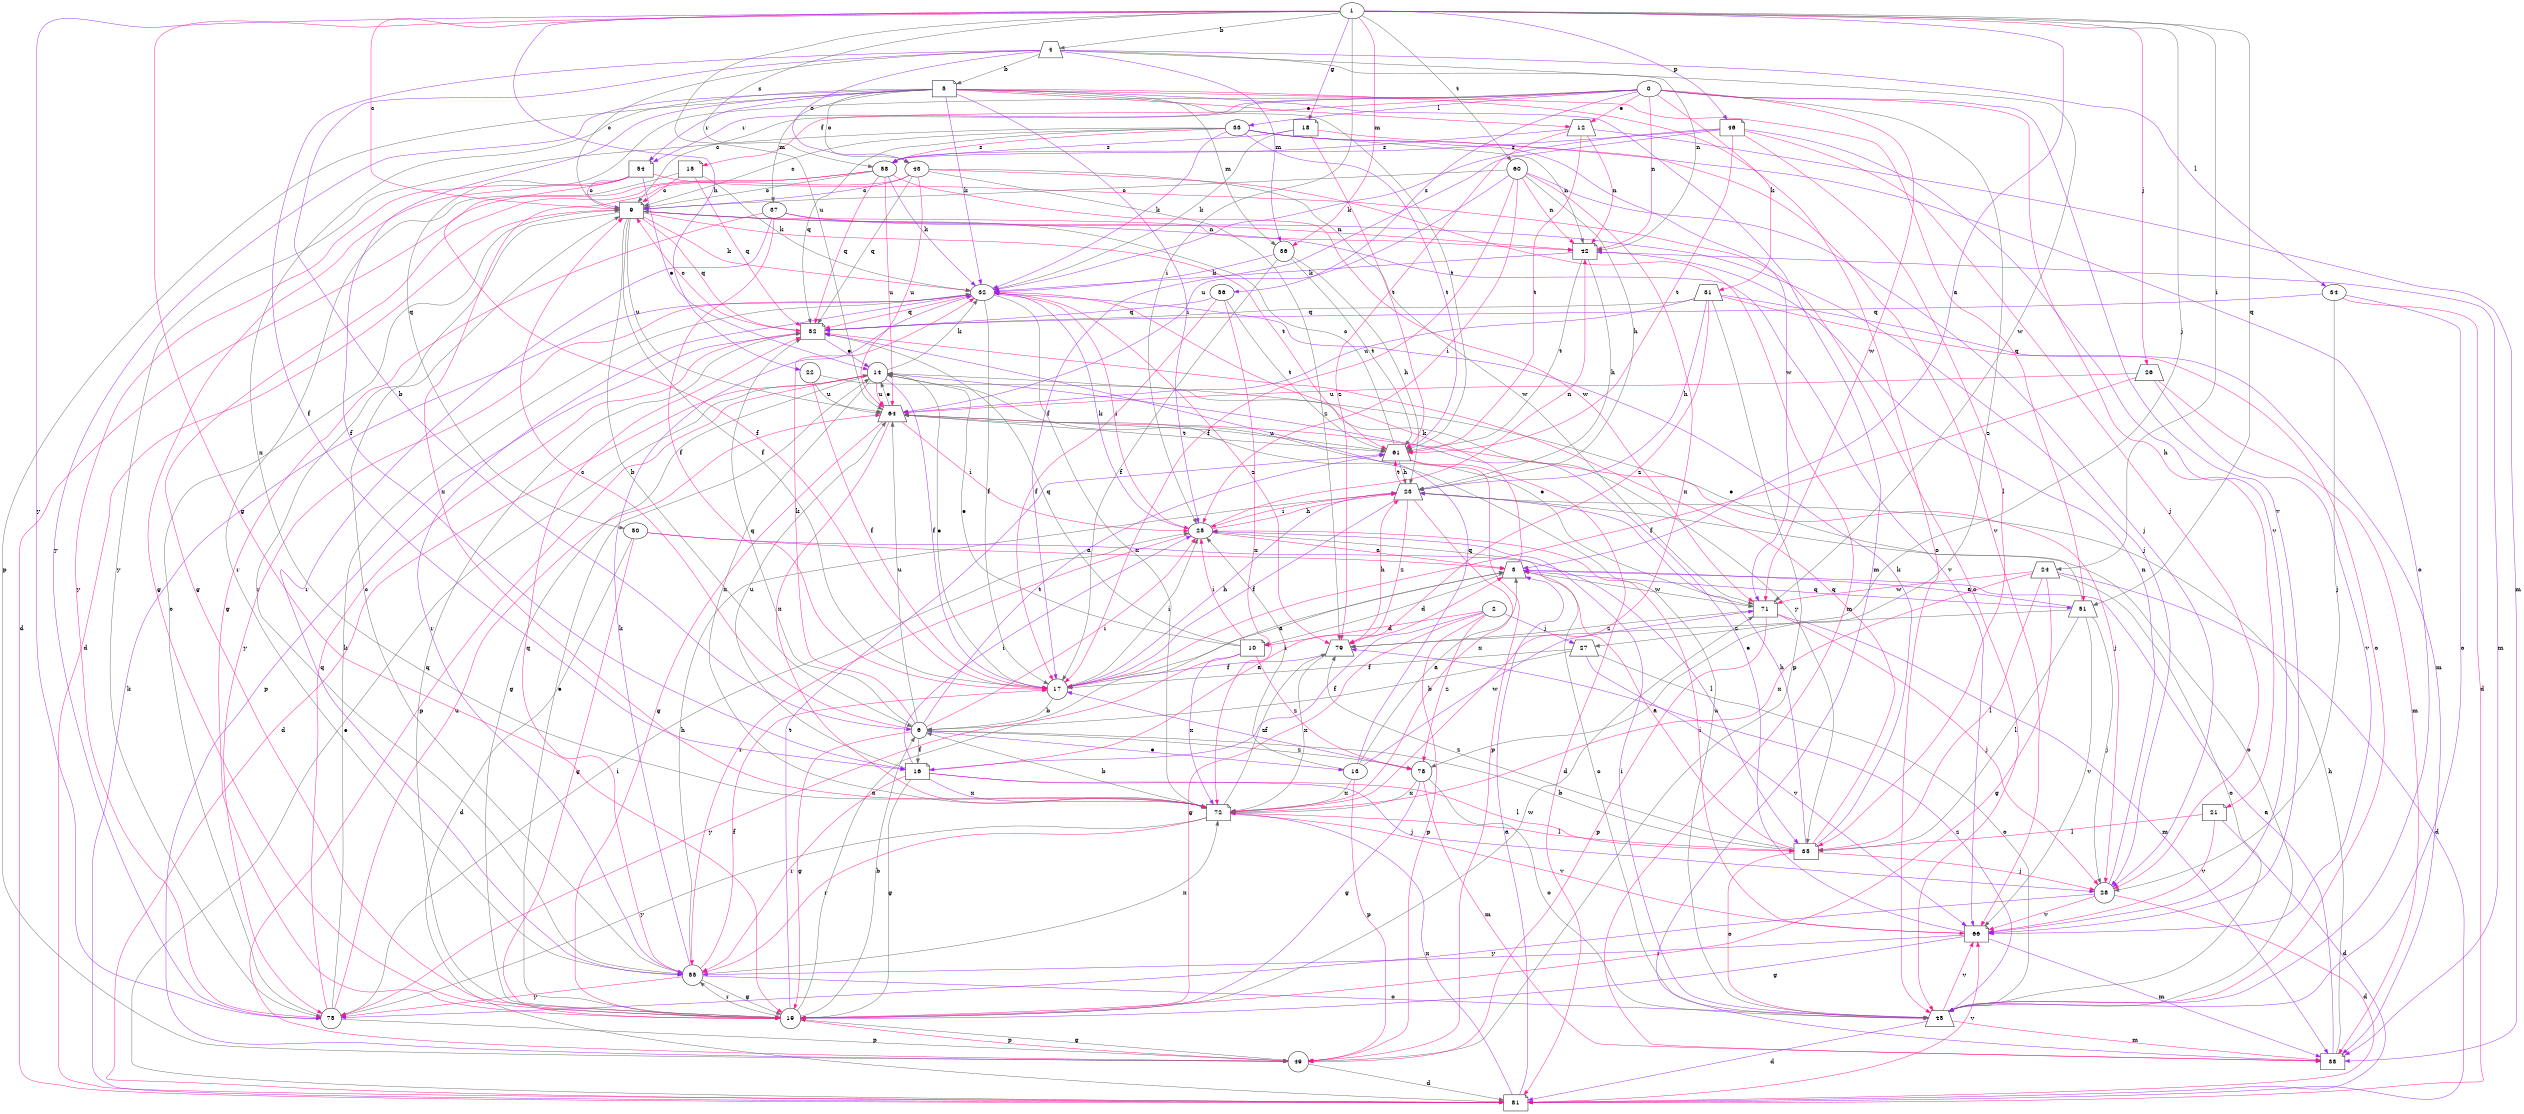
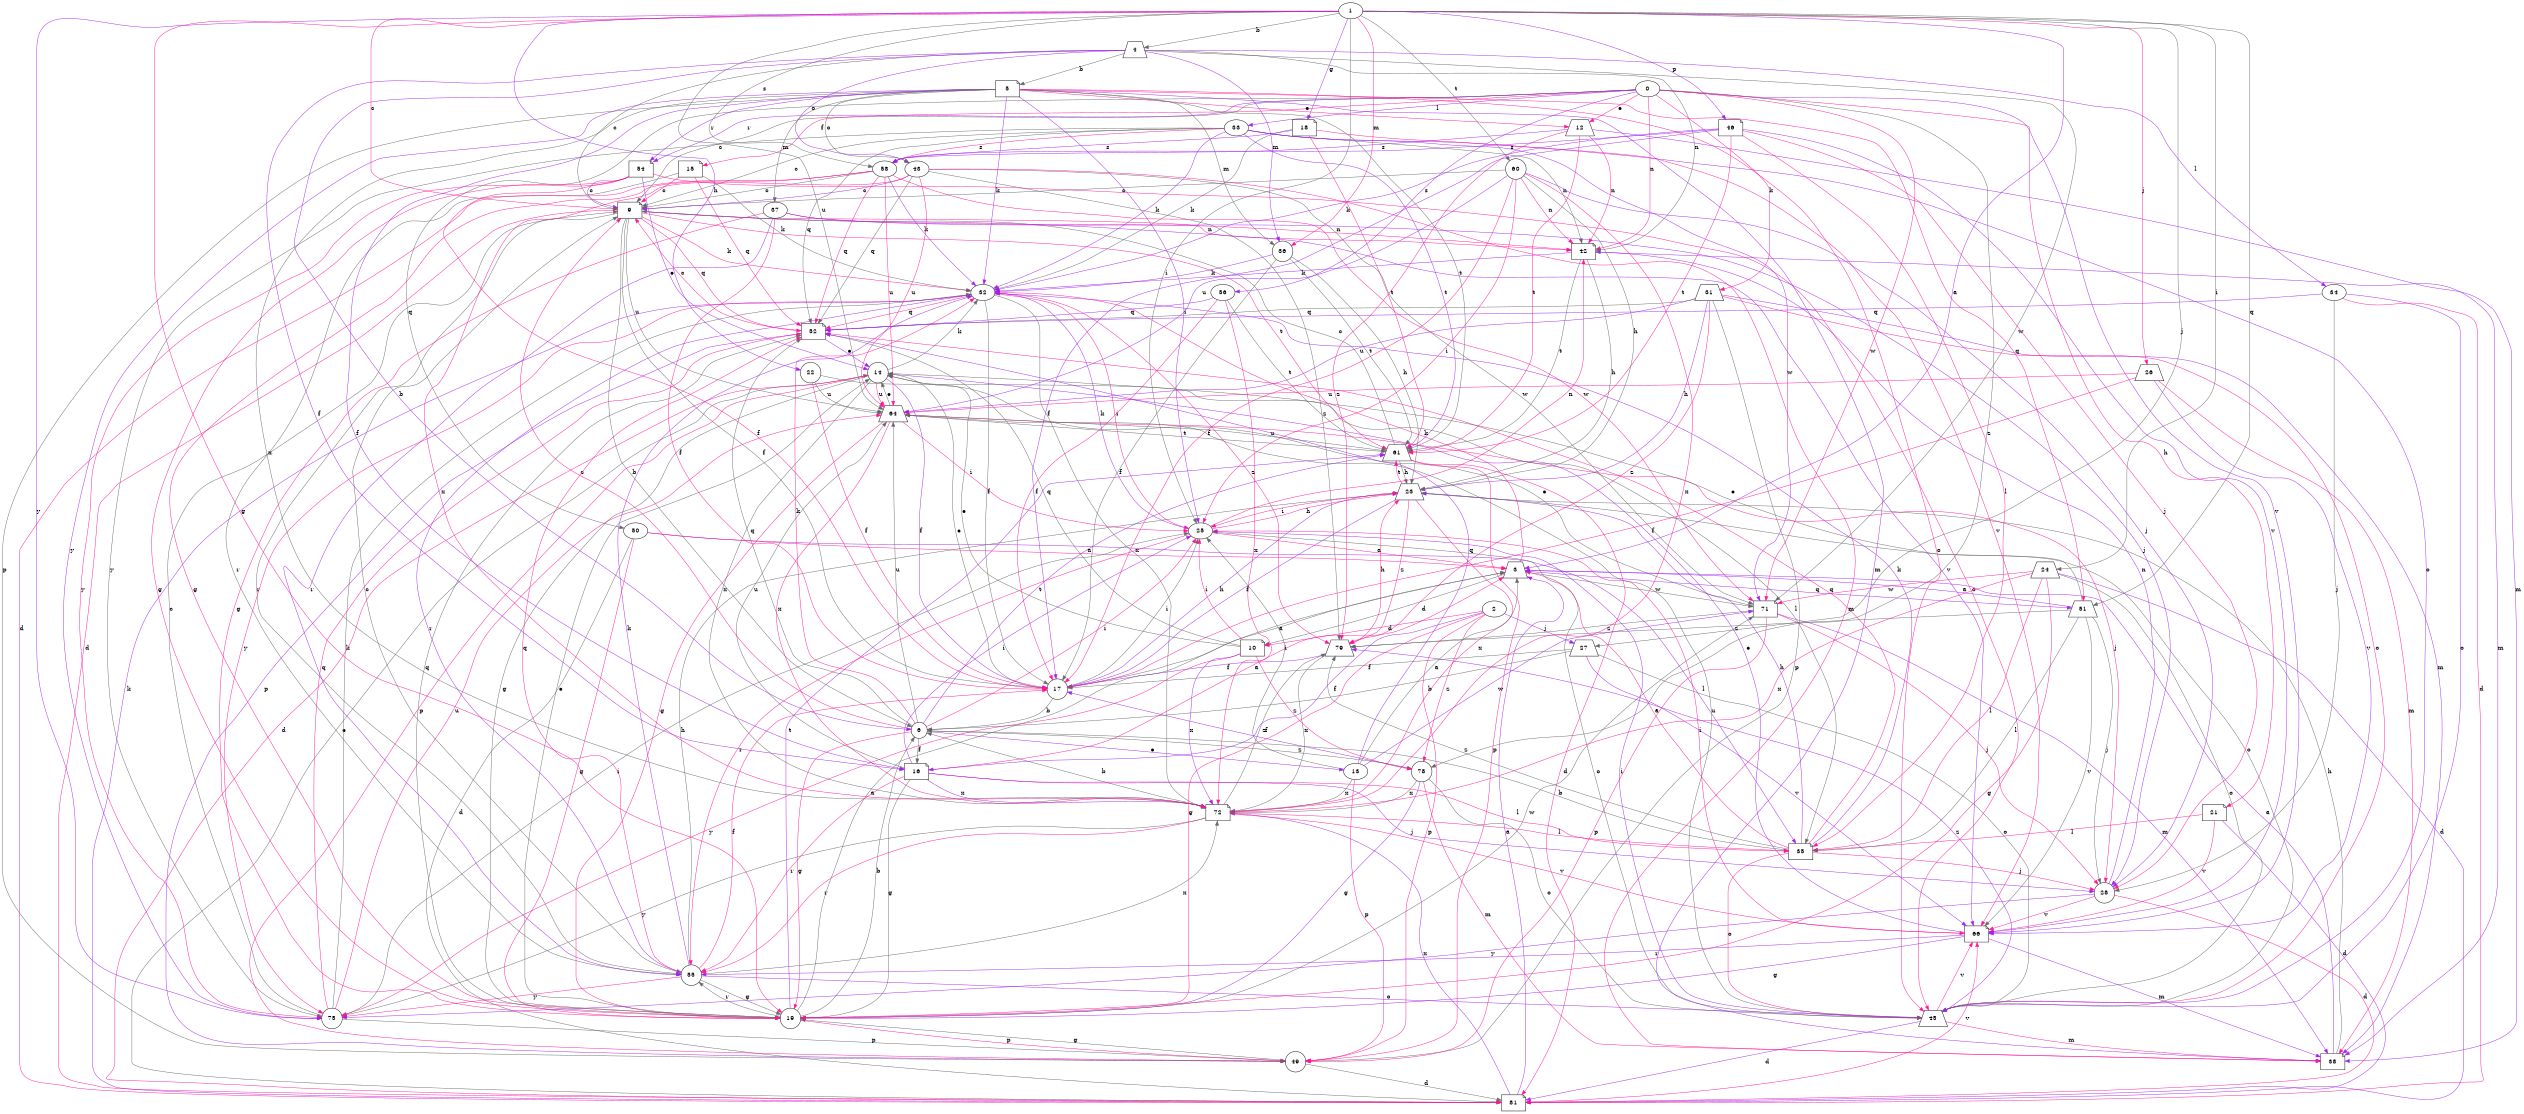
(1797, 609) -> (1796, 609)
